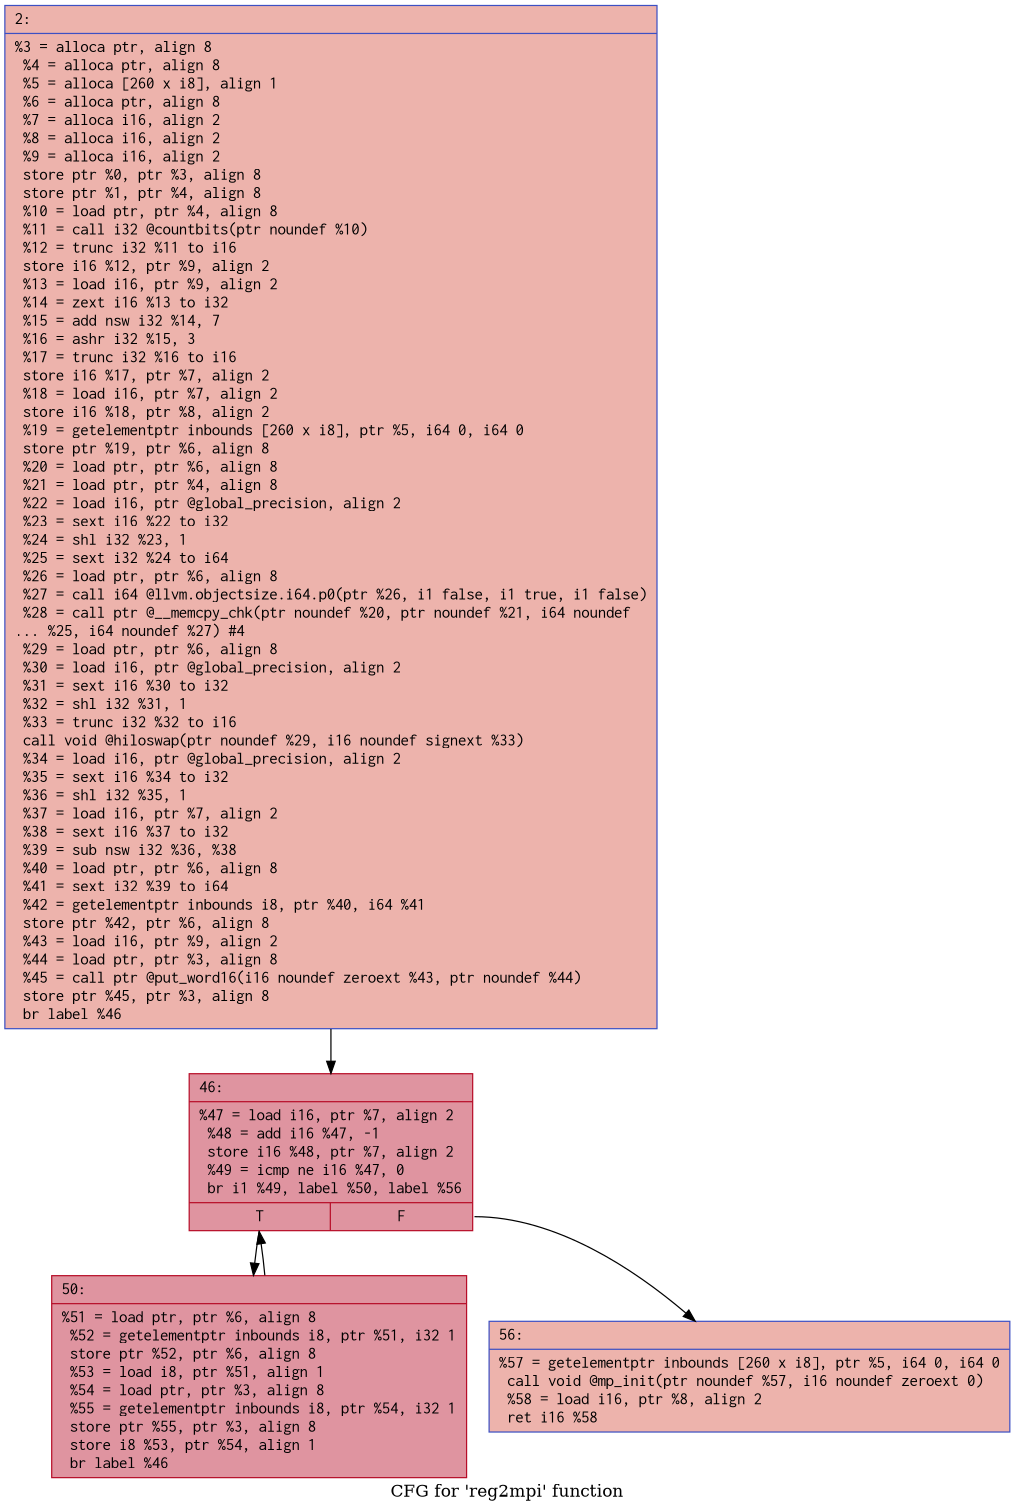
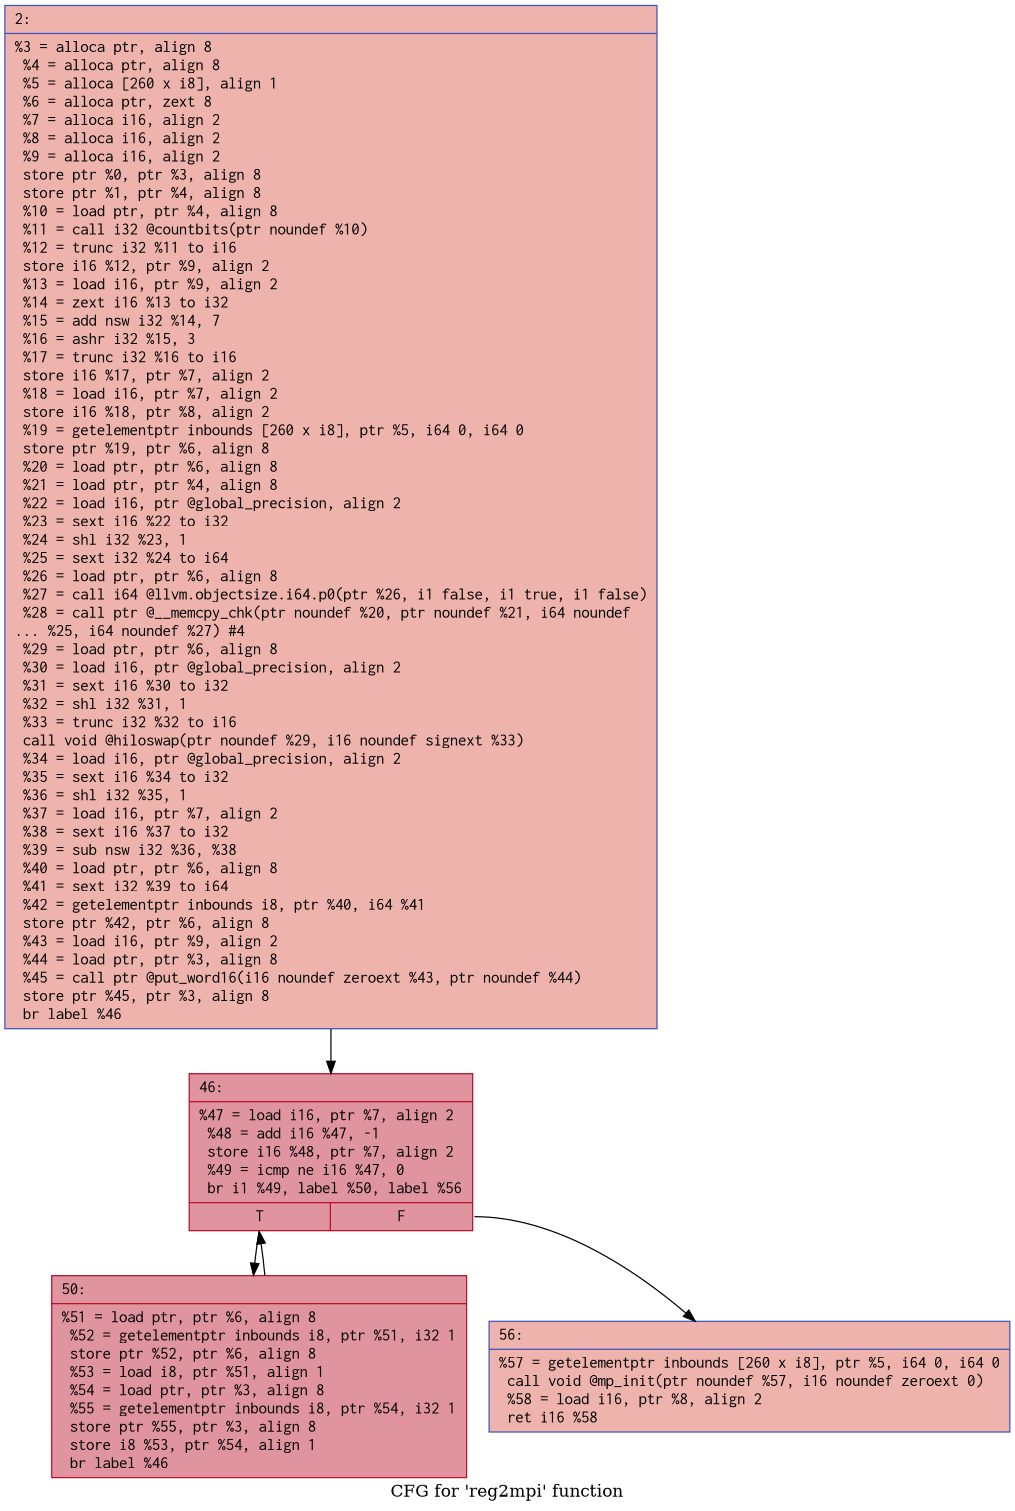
(117, 102) -> (114, 102)
